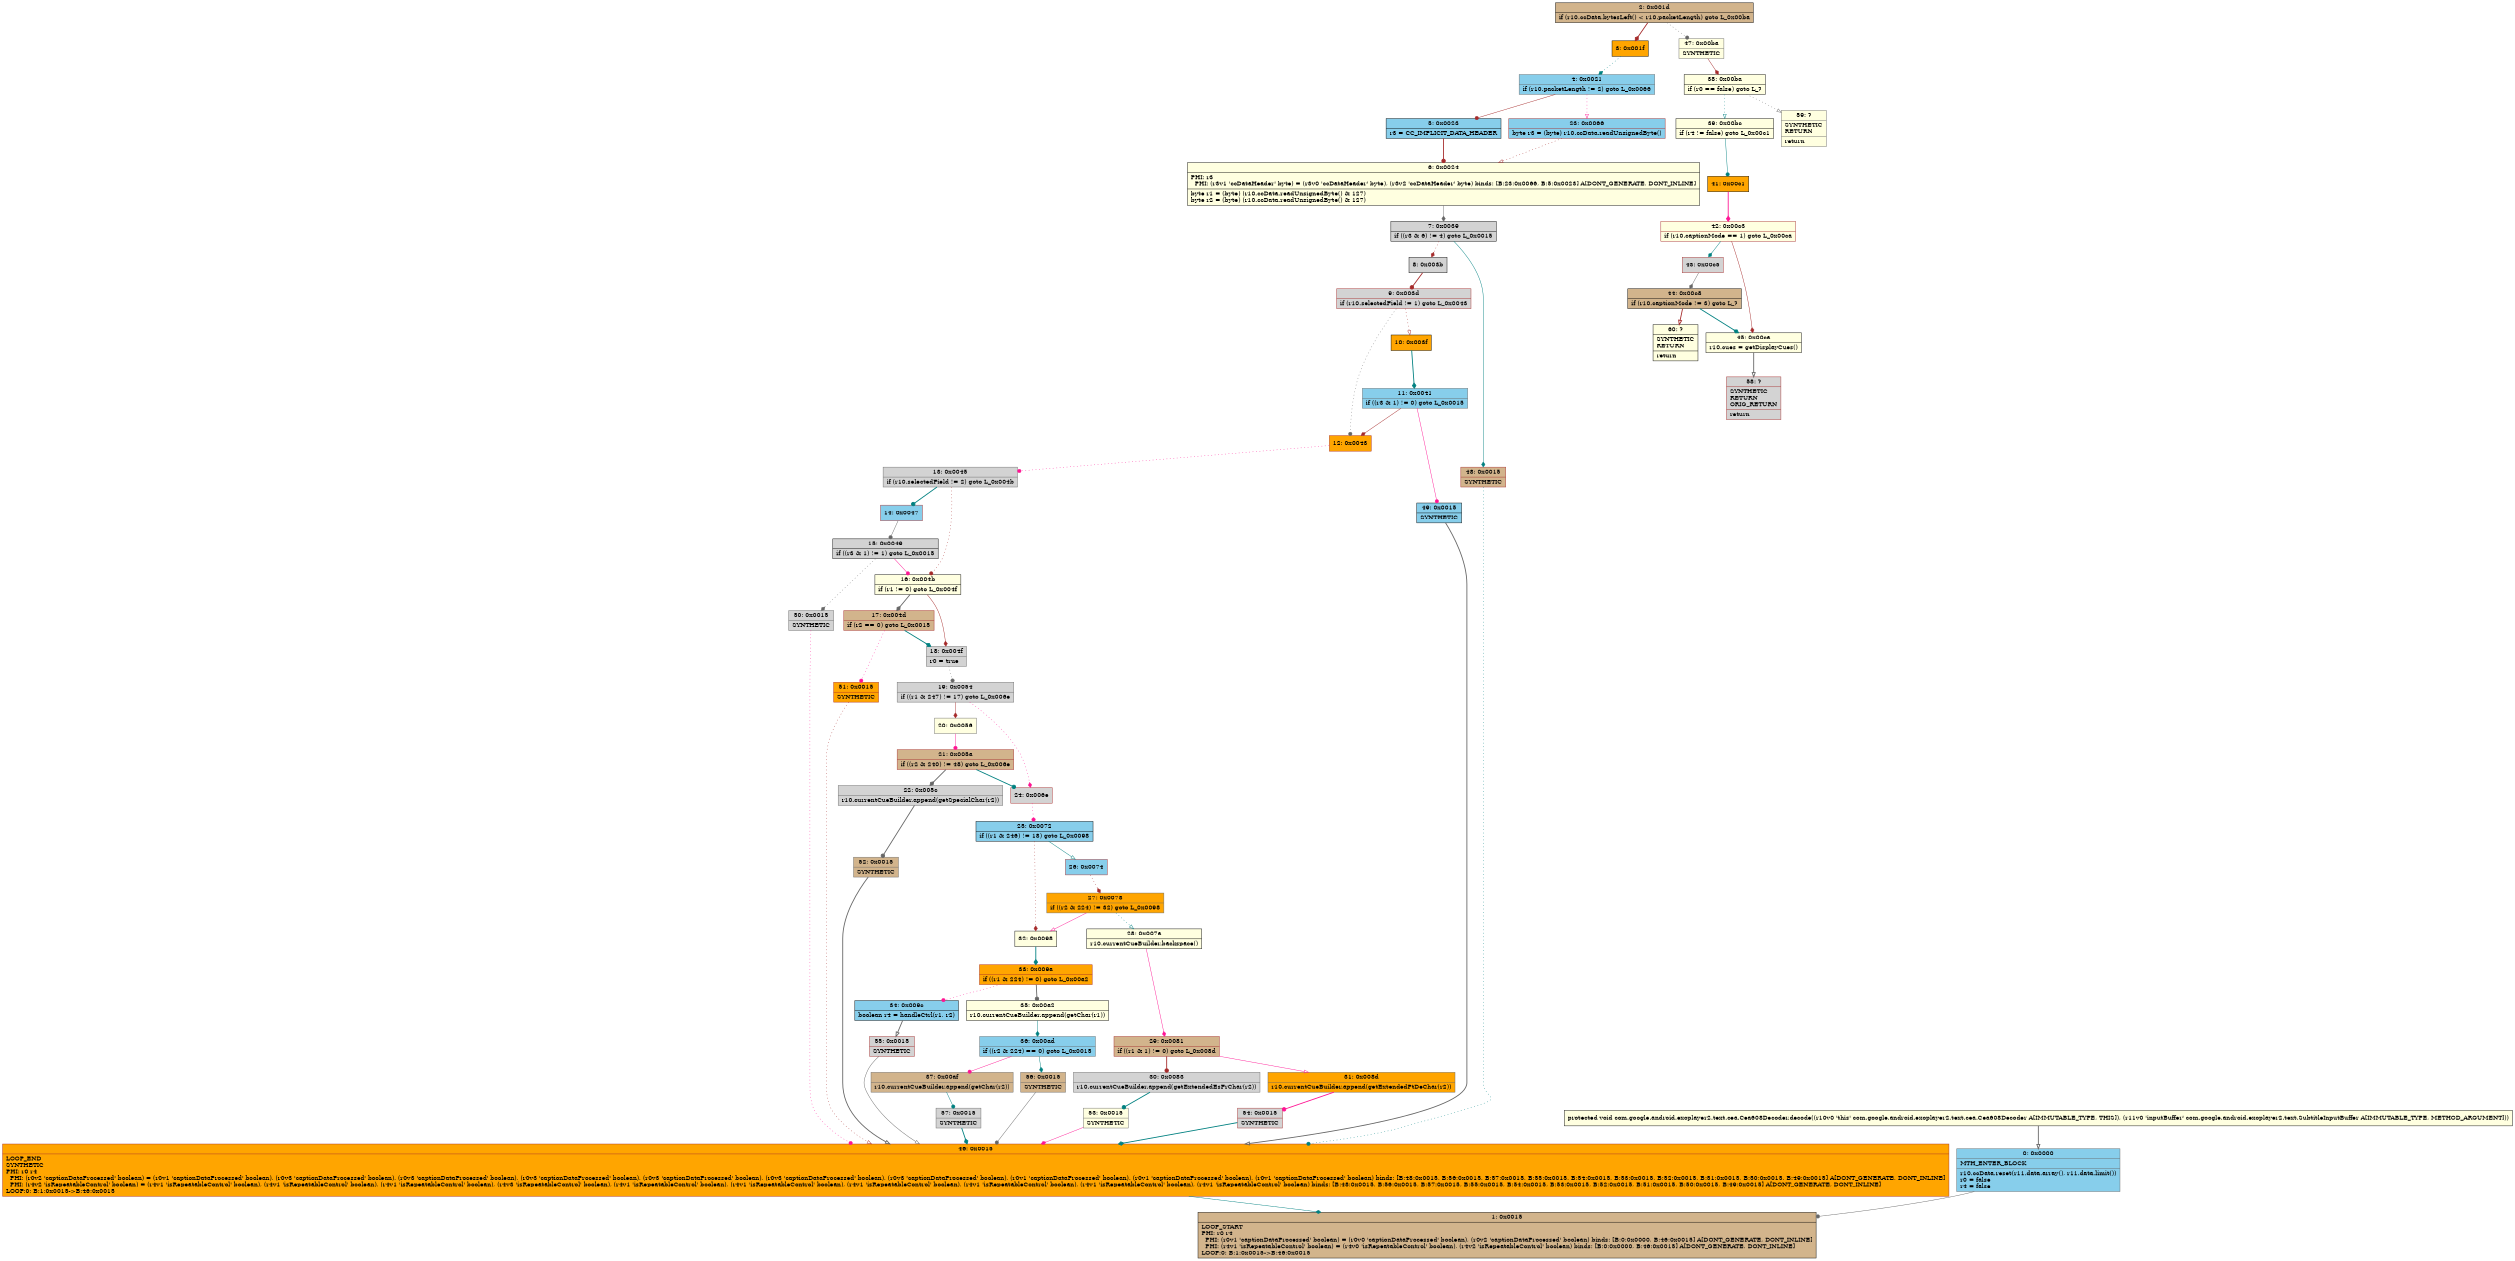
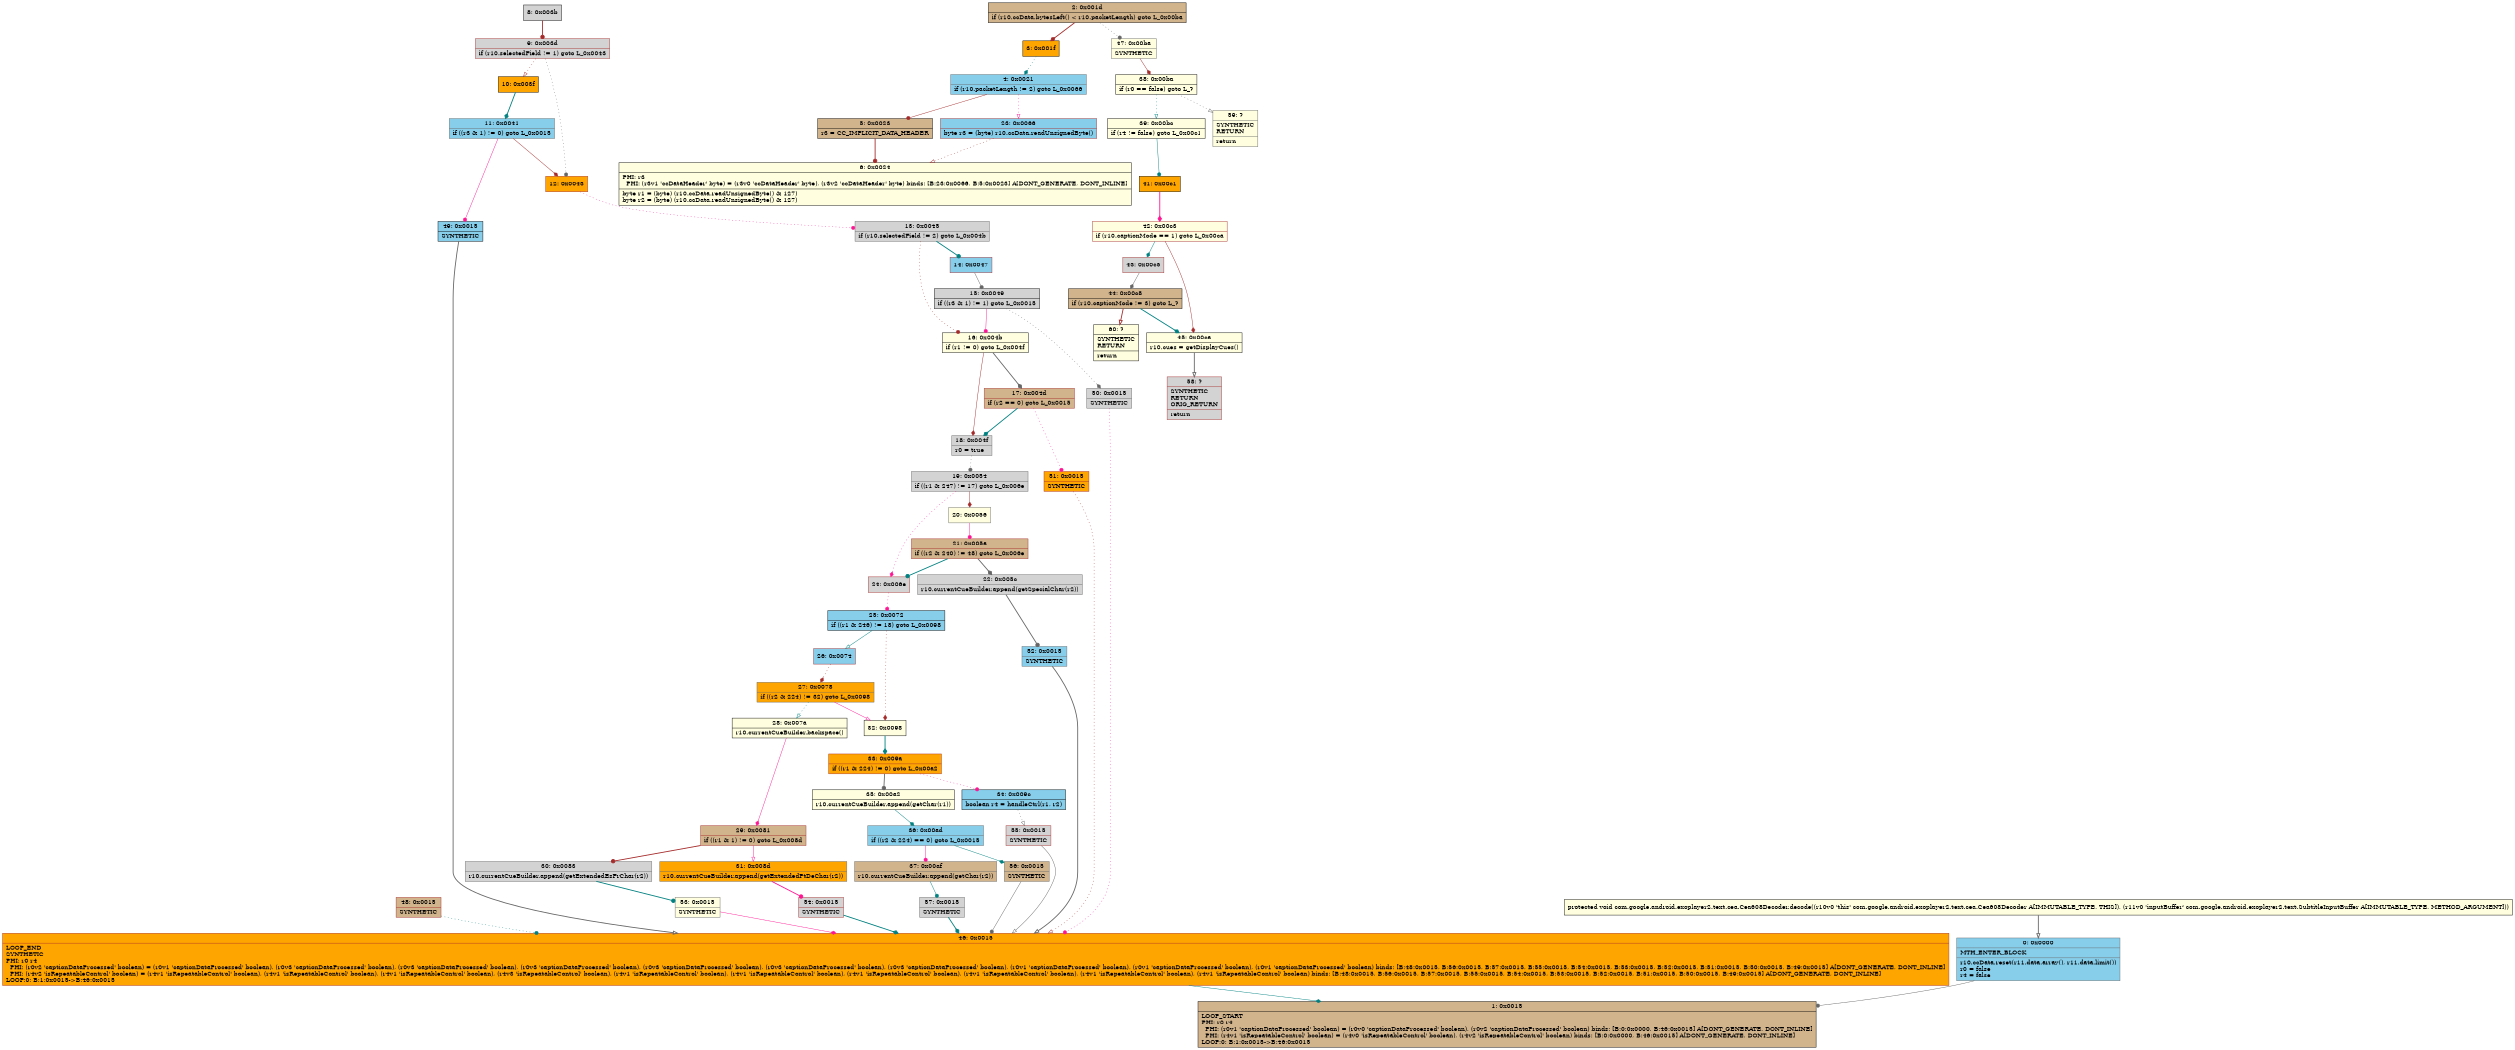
(1444, 129) -> (875, 129)
(1444, 231) -> none
(876, 867) -> (1044, 656)
(900, 1026) -> (1020, 816)
